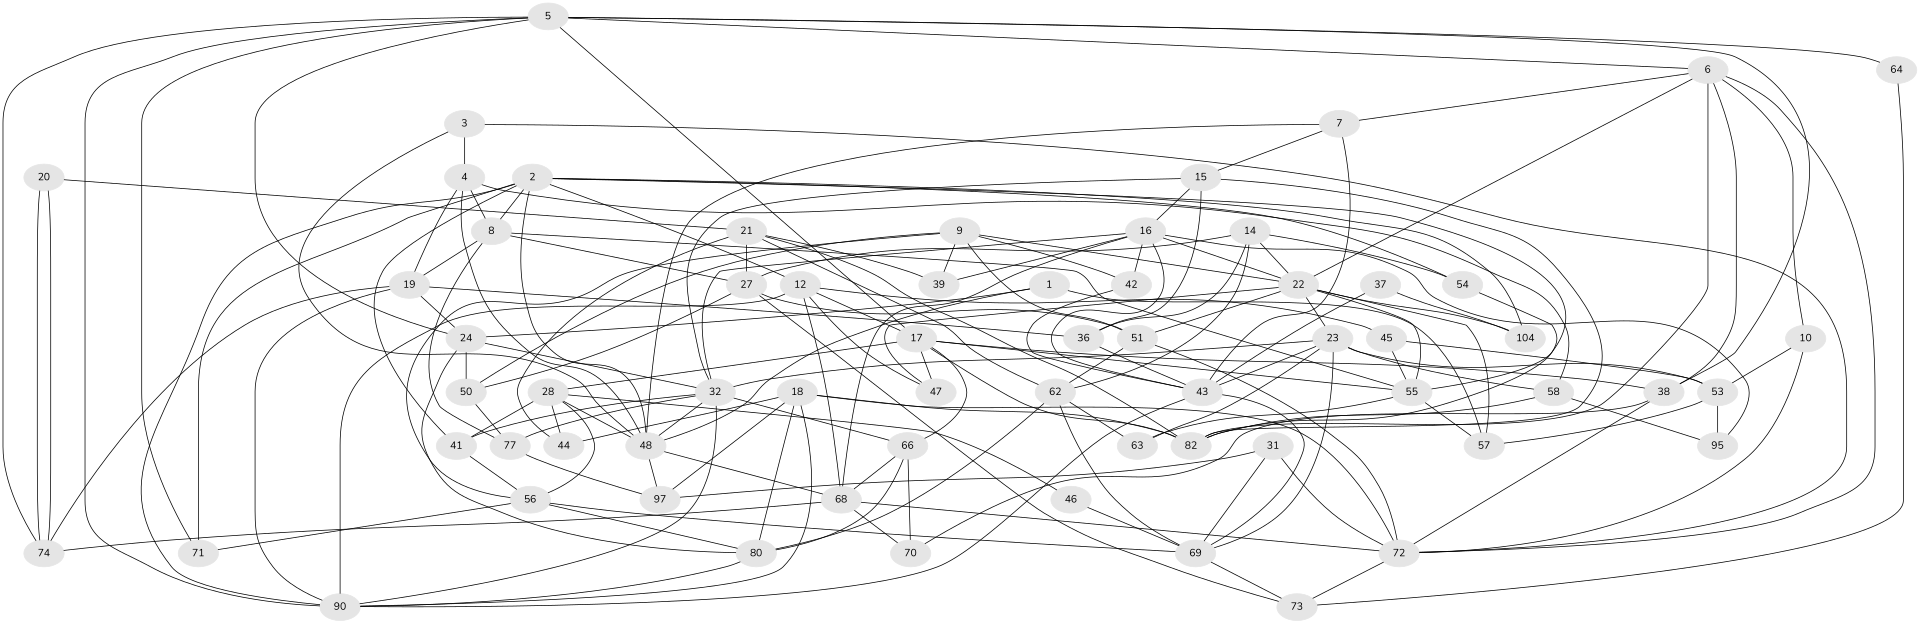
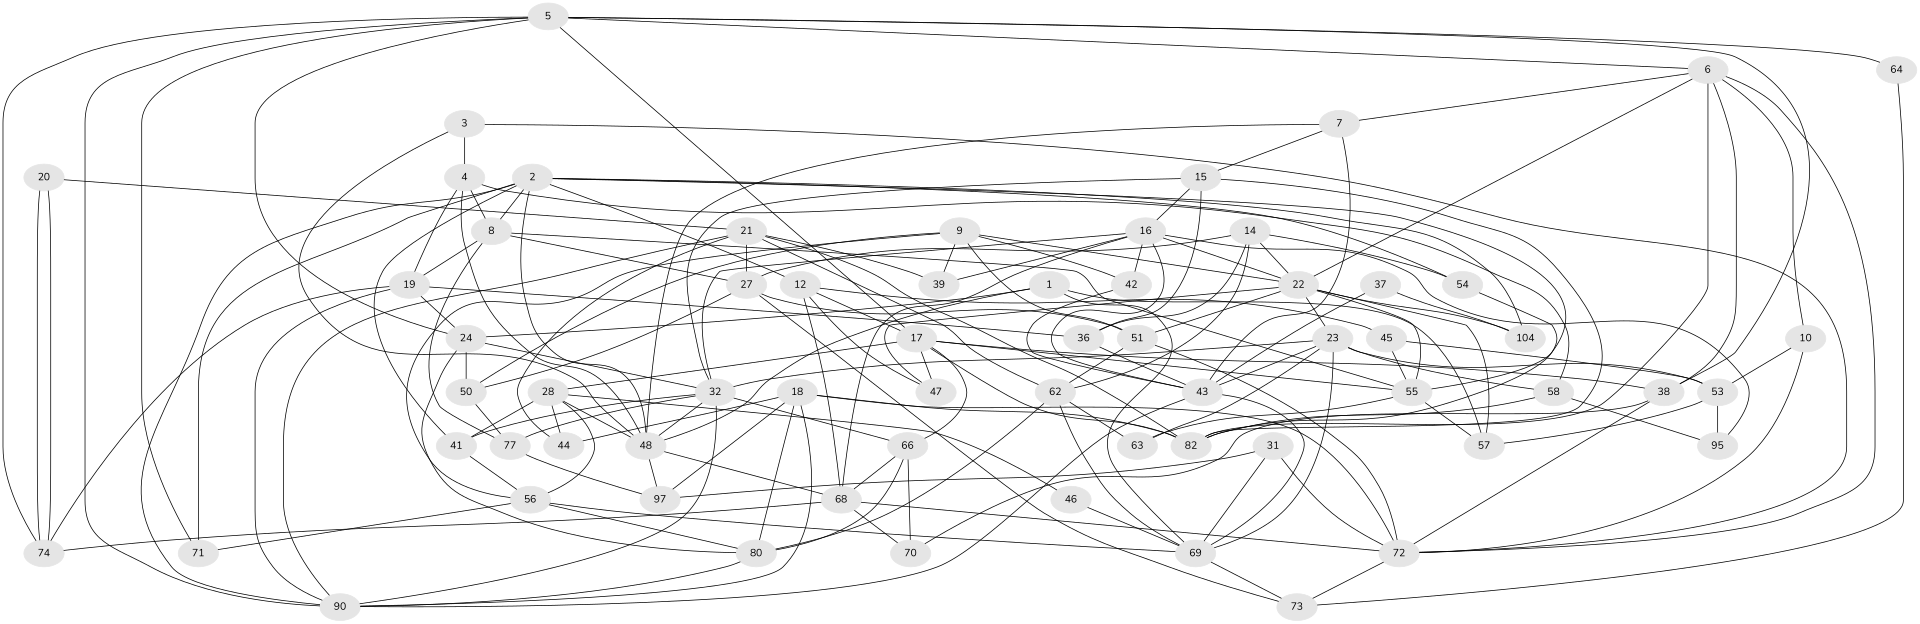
(455, 320) -> (405, 307)
none -> (1139, 393)
